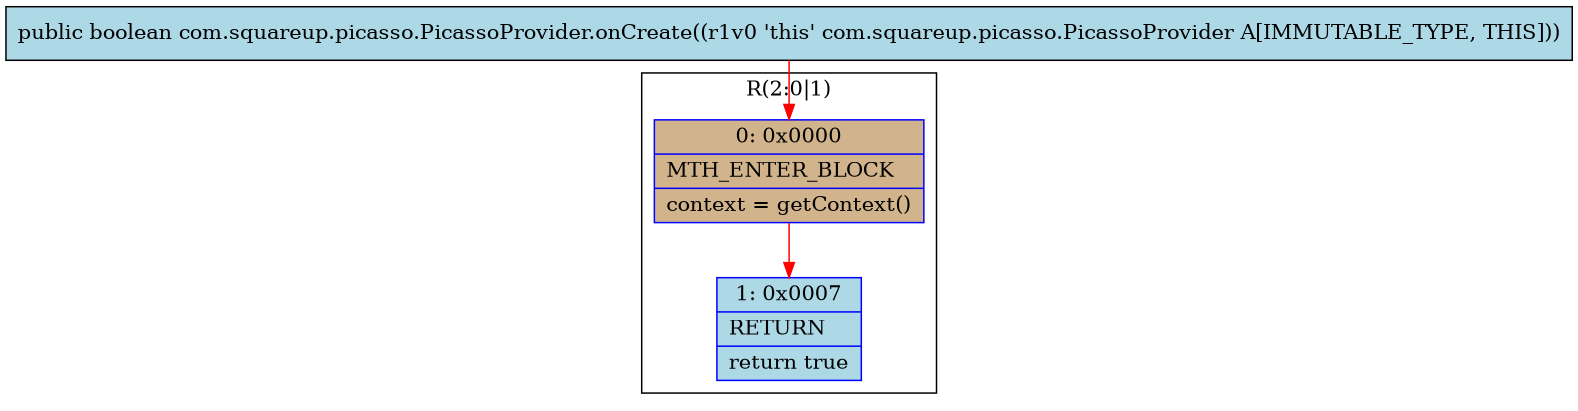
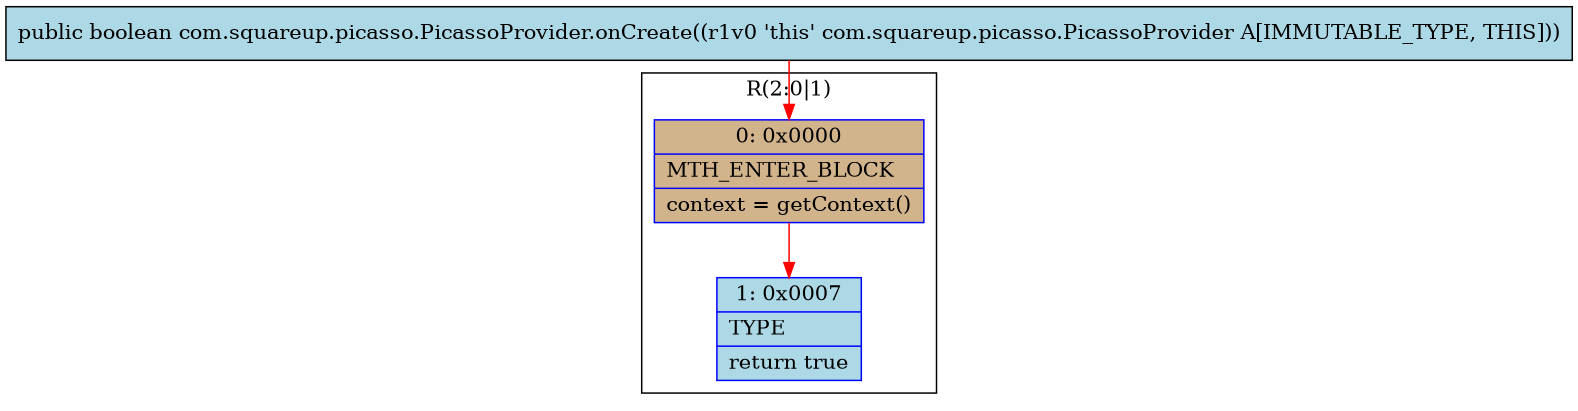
(777, 328) -> (758, 328)
